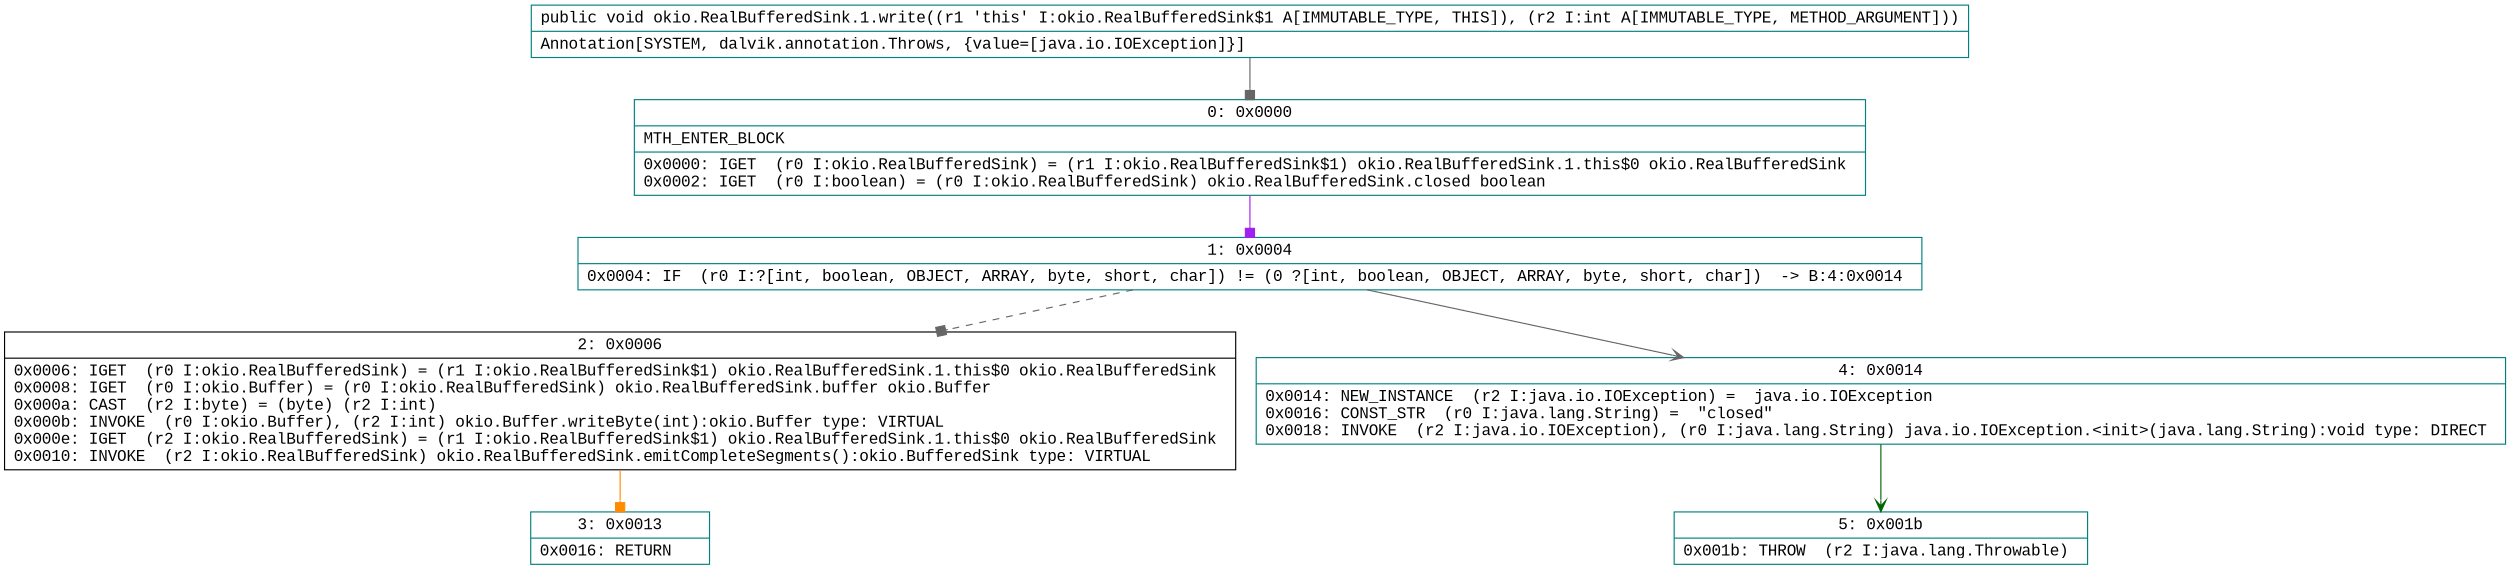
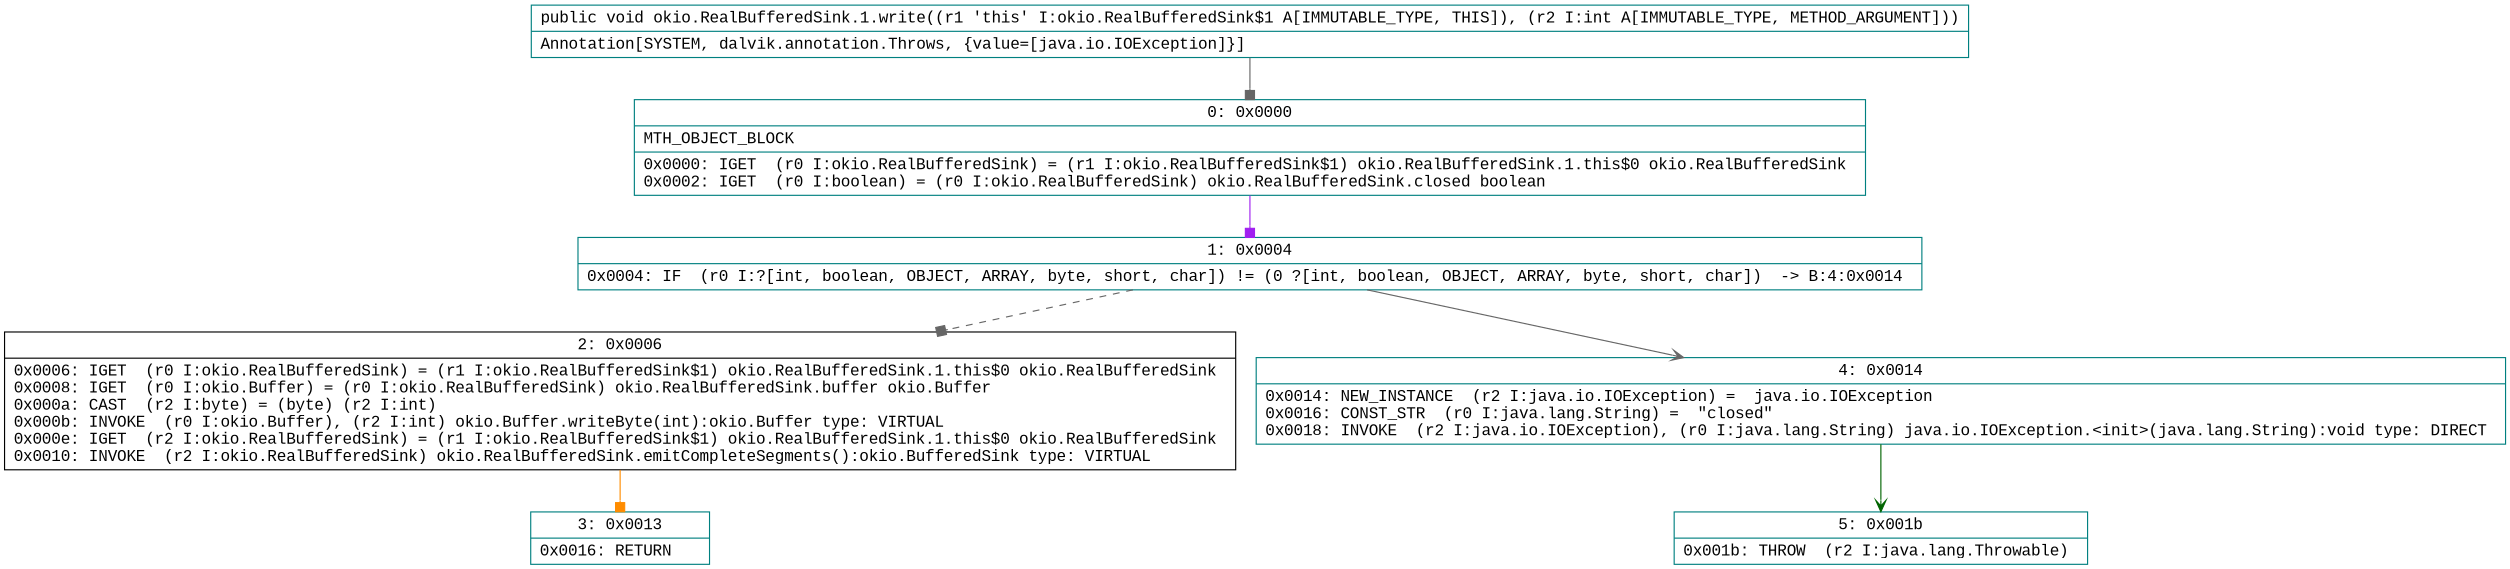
(714, 138) -> (719, 138)
